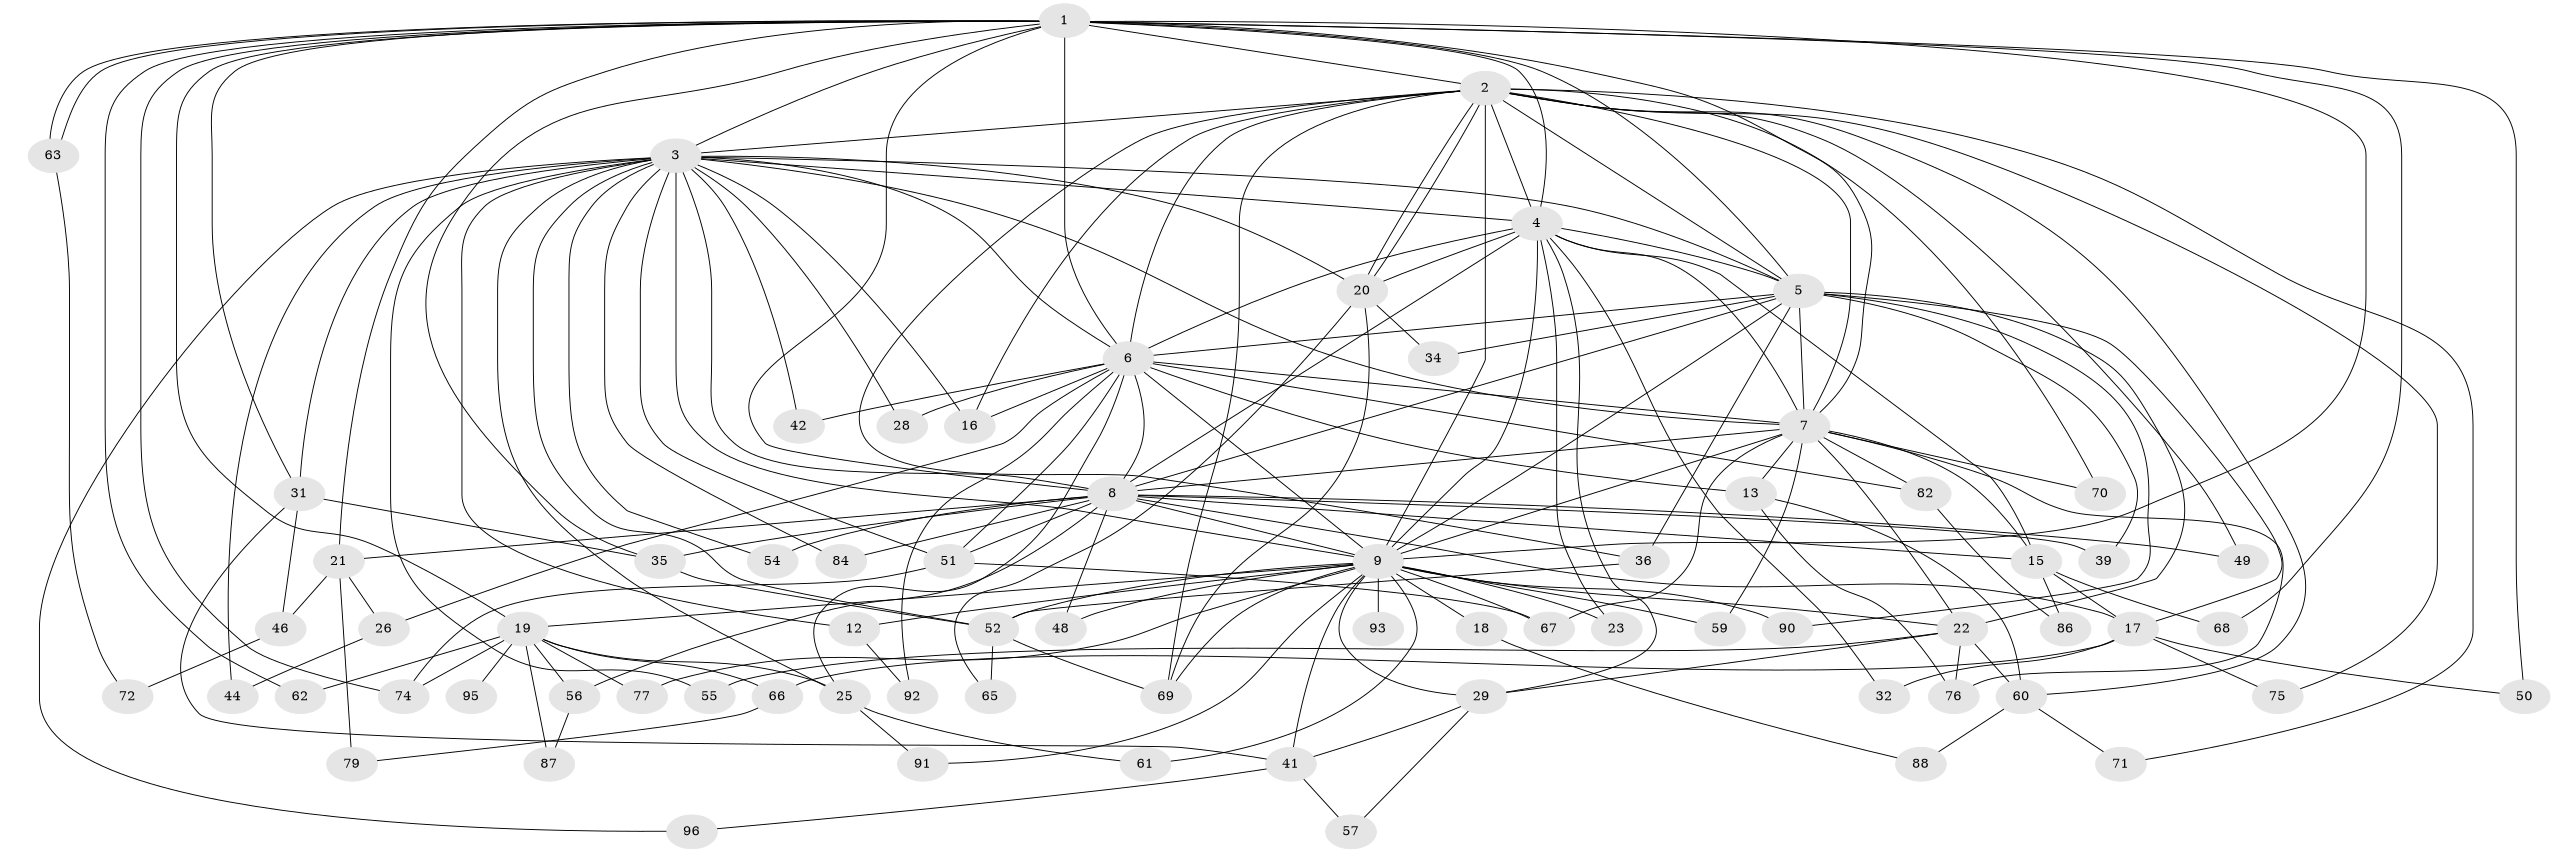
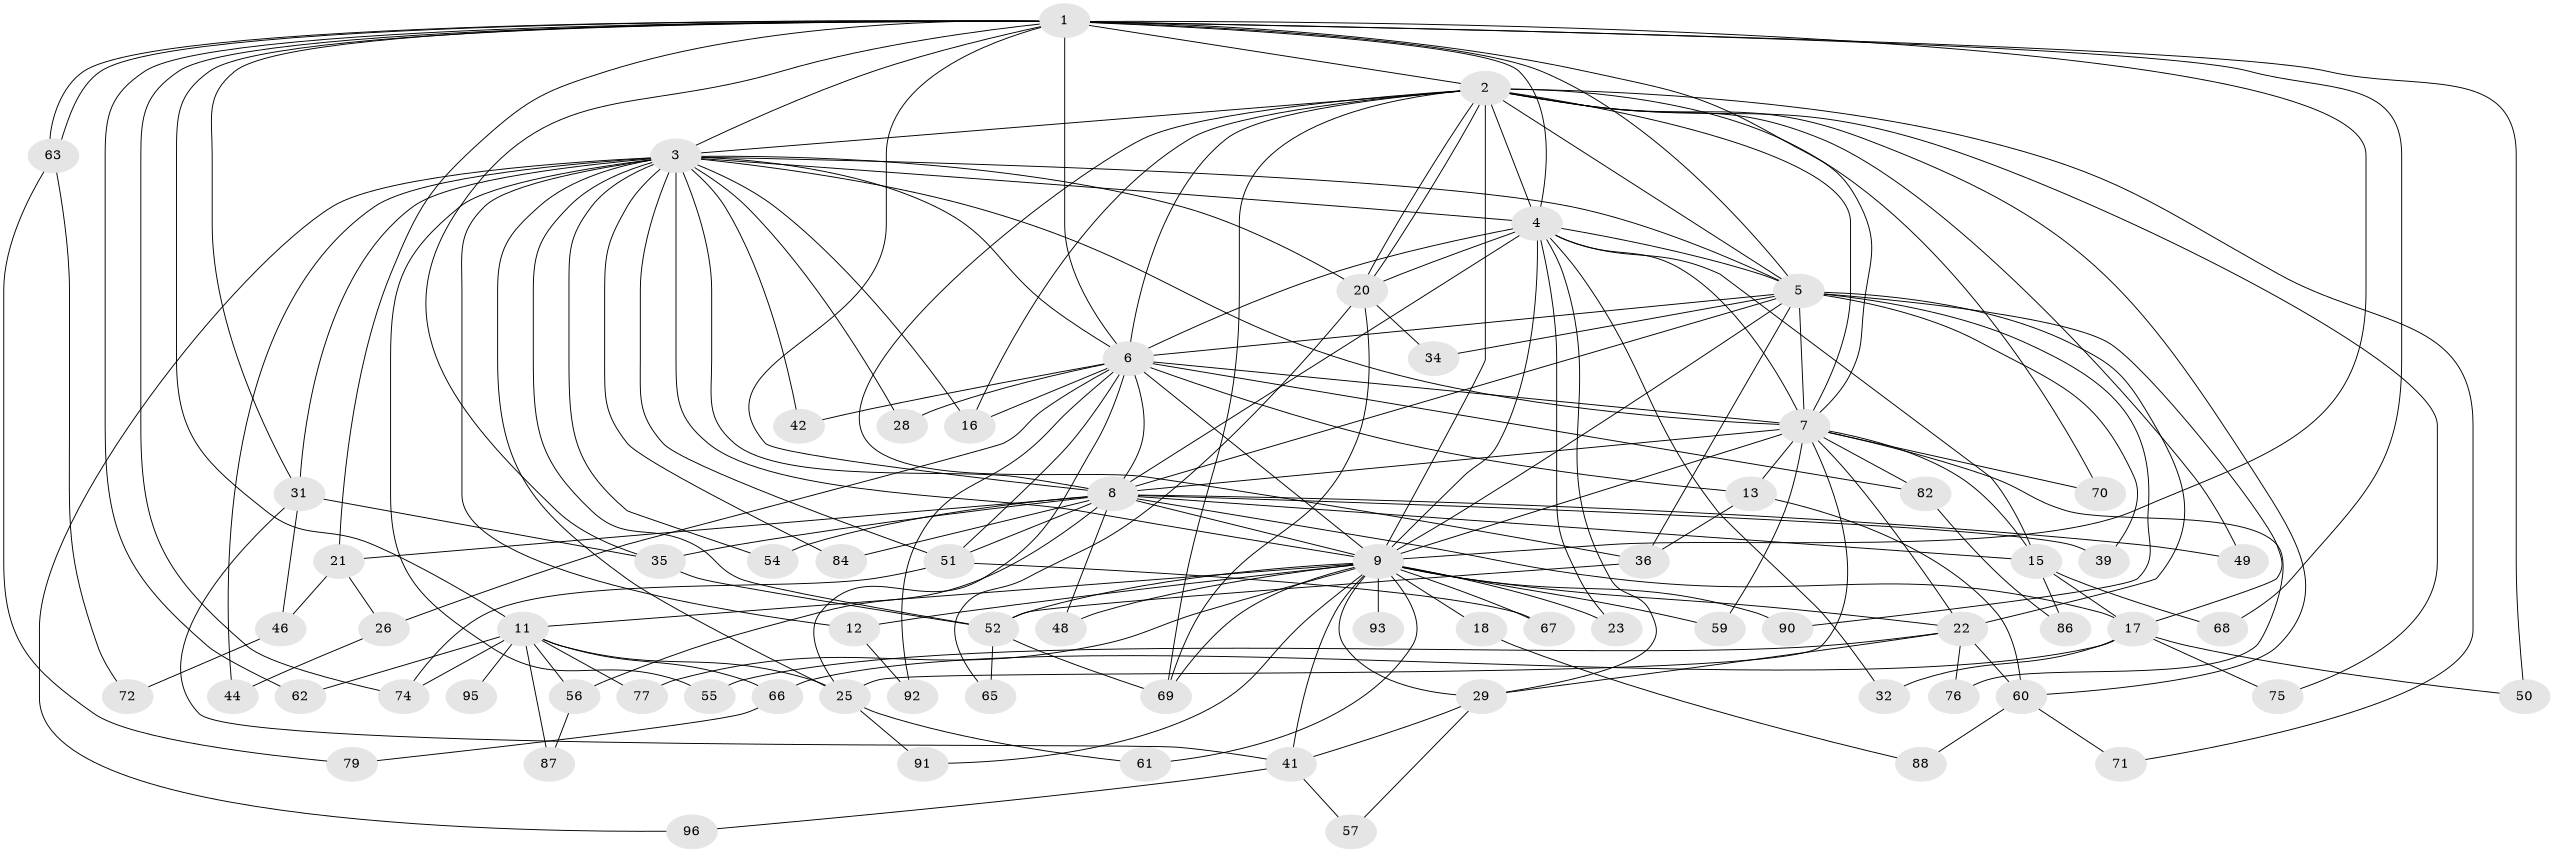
(1693, 555) -> (1451, 671)
(1855, 594) -> (1698, 528)
(523, 629) -> (523, 629)
(346, 663) -> (4, 576)
